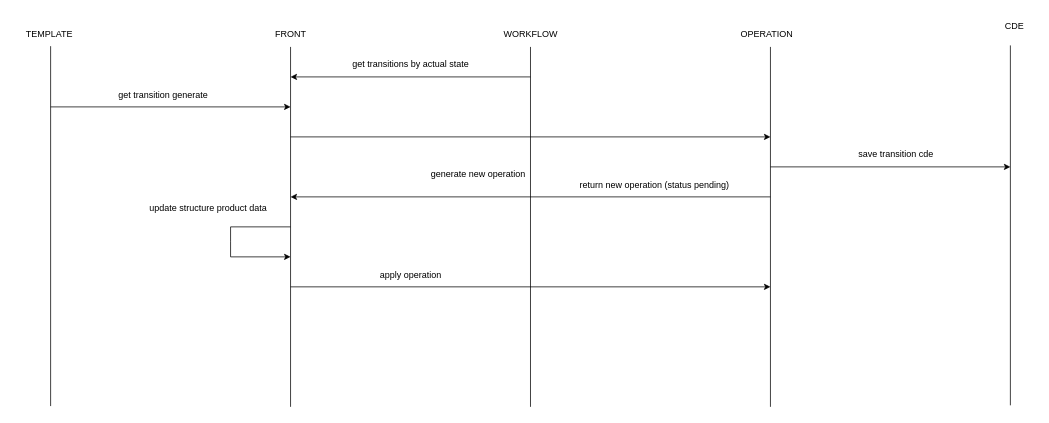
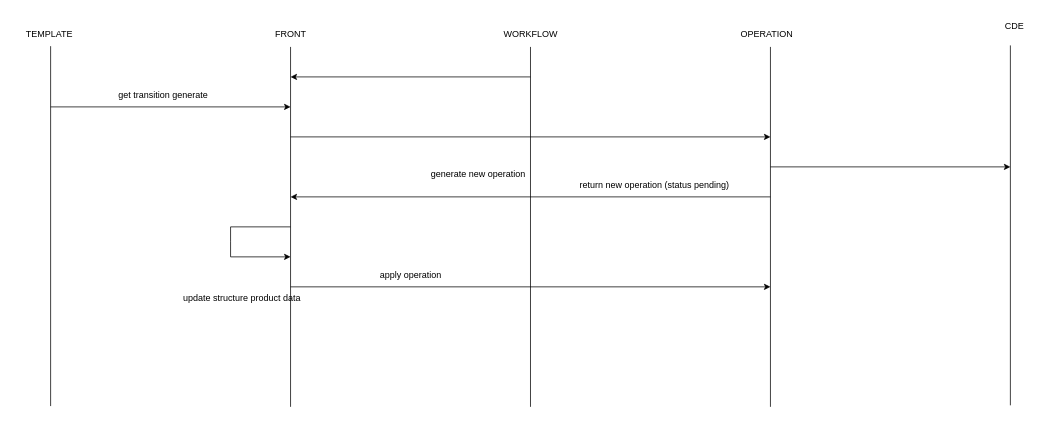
(411, 64) -> none
(896, 154) -> none
(208, 208) -> (242, 298)
